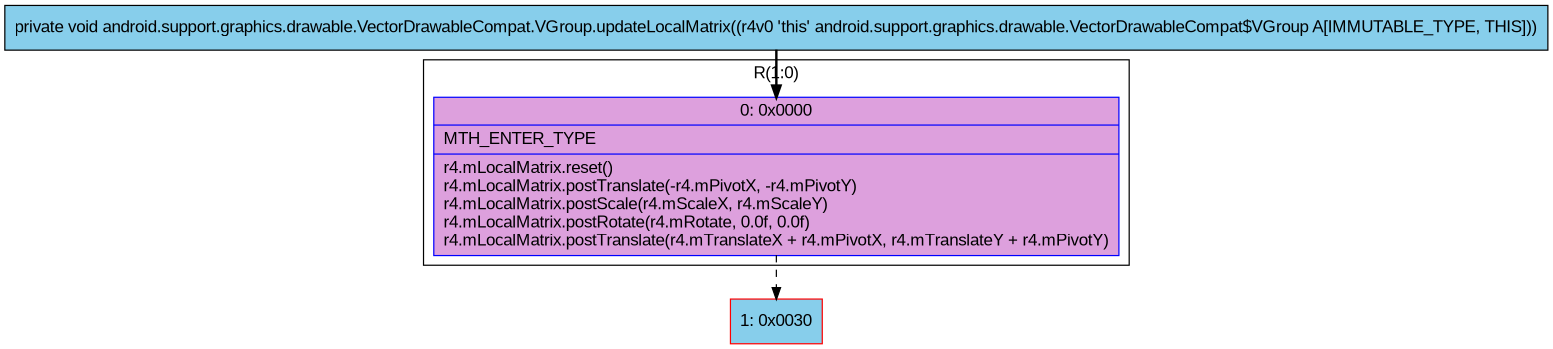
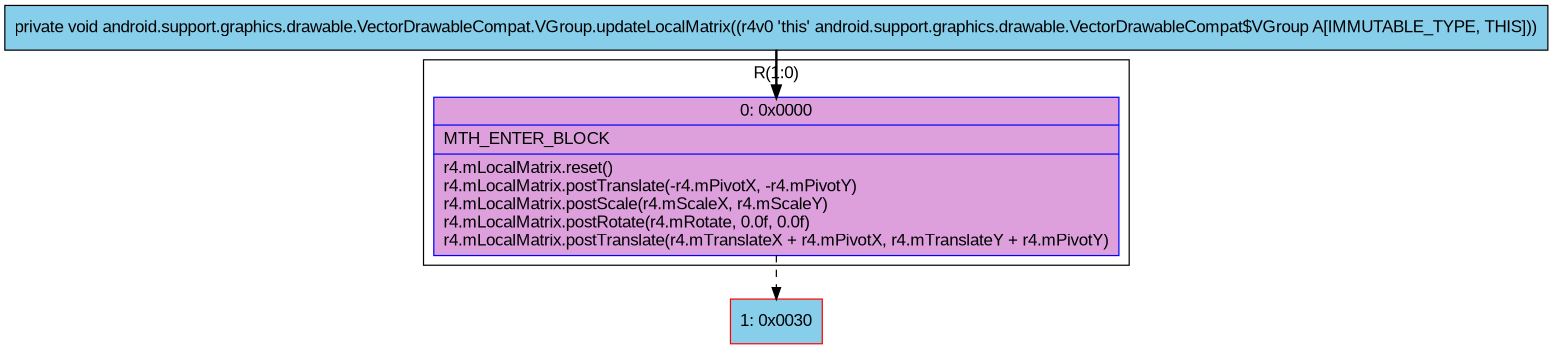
(520, 139) -> (527, 139)
